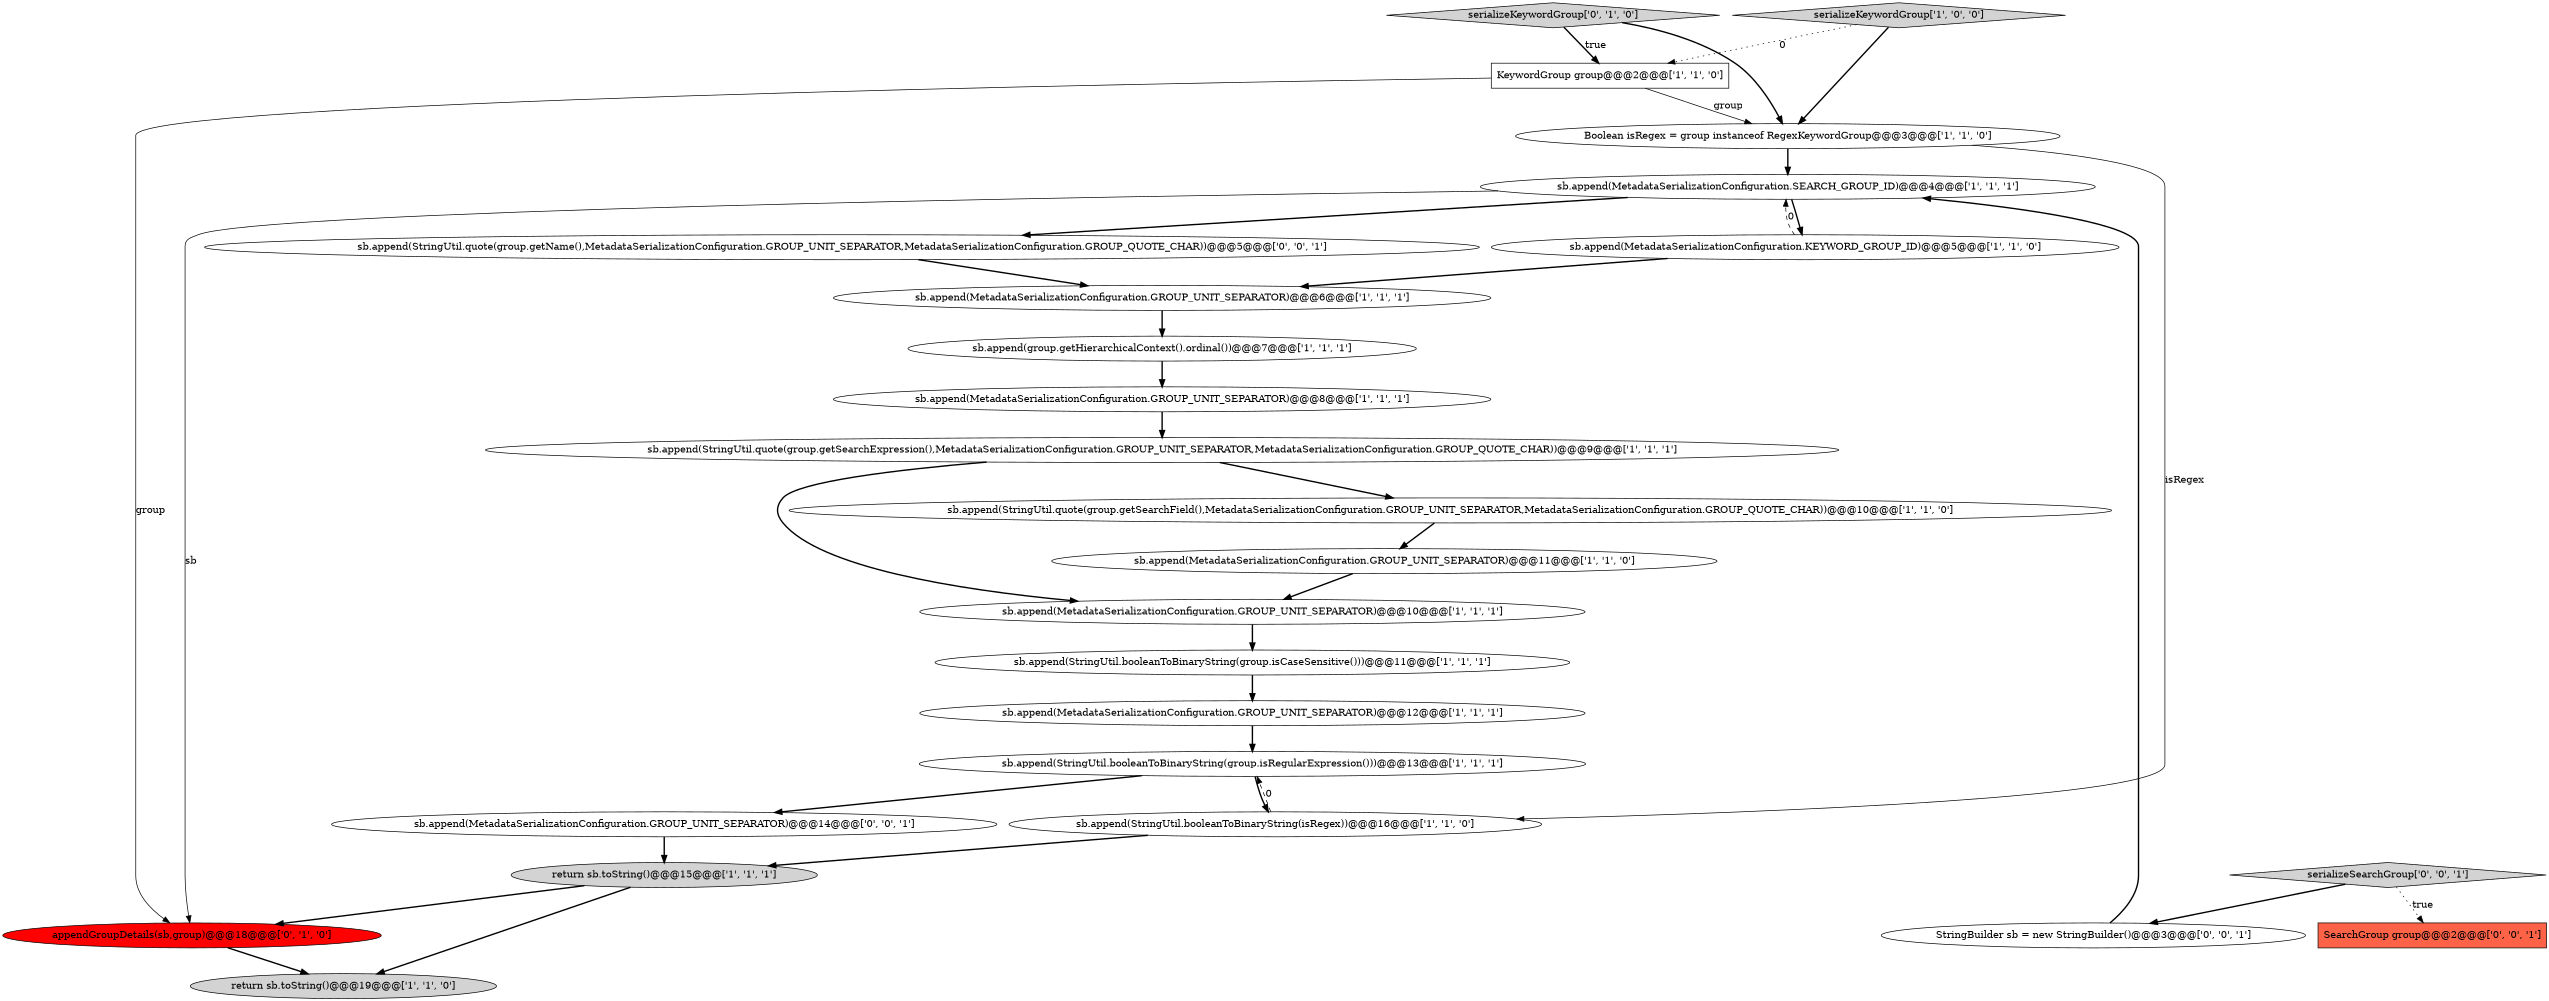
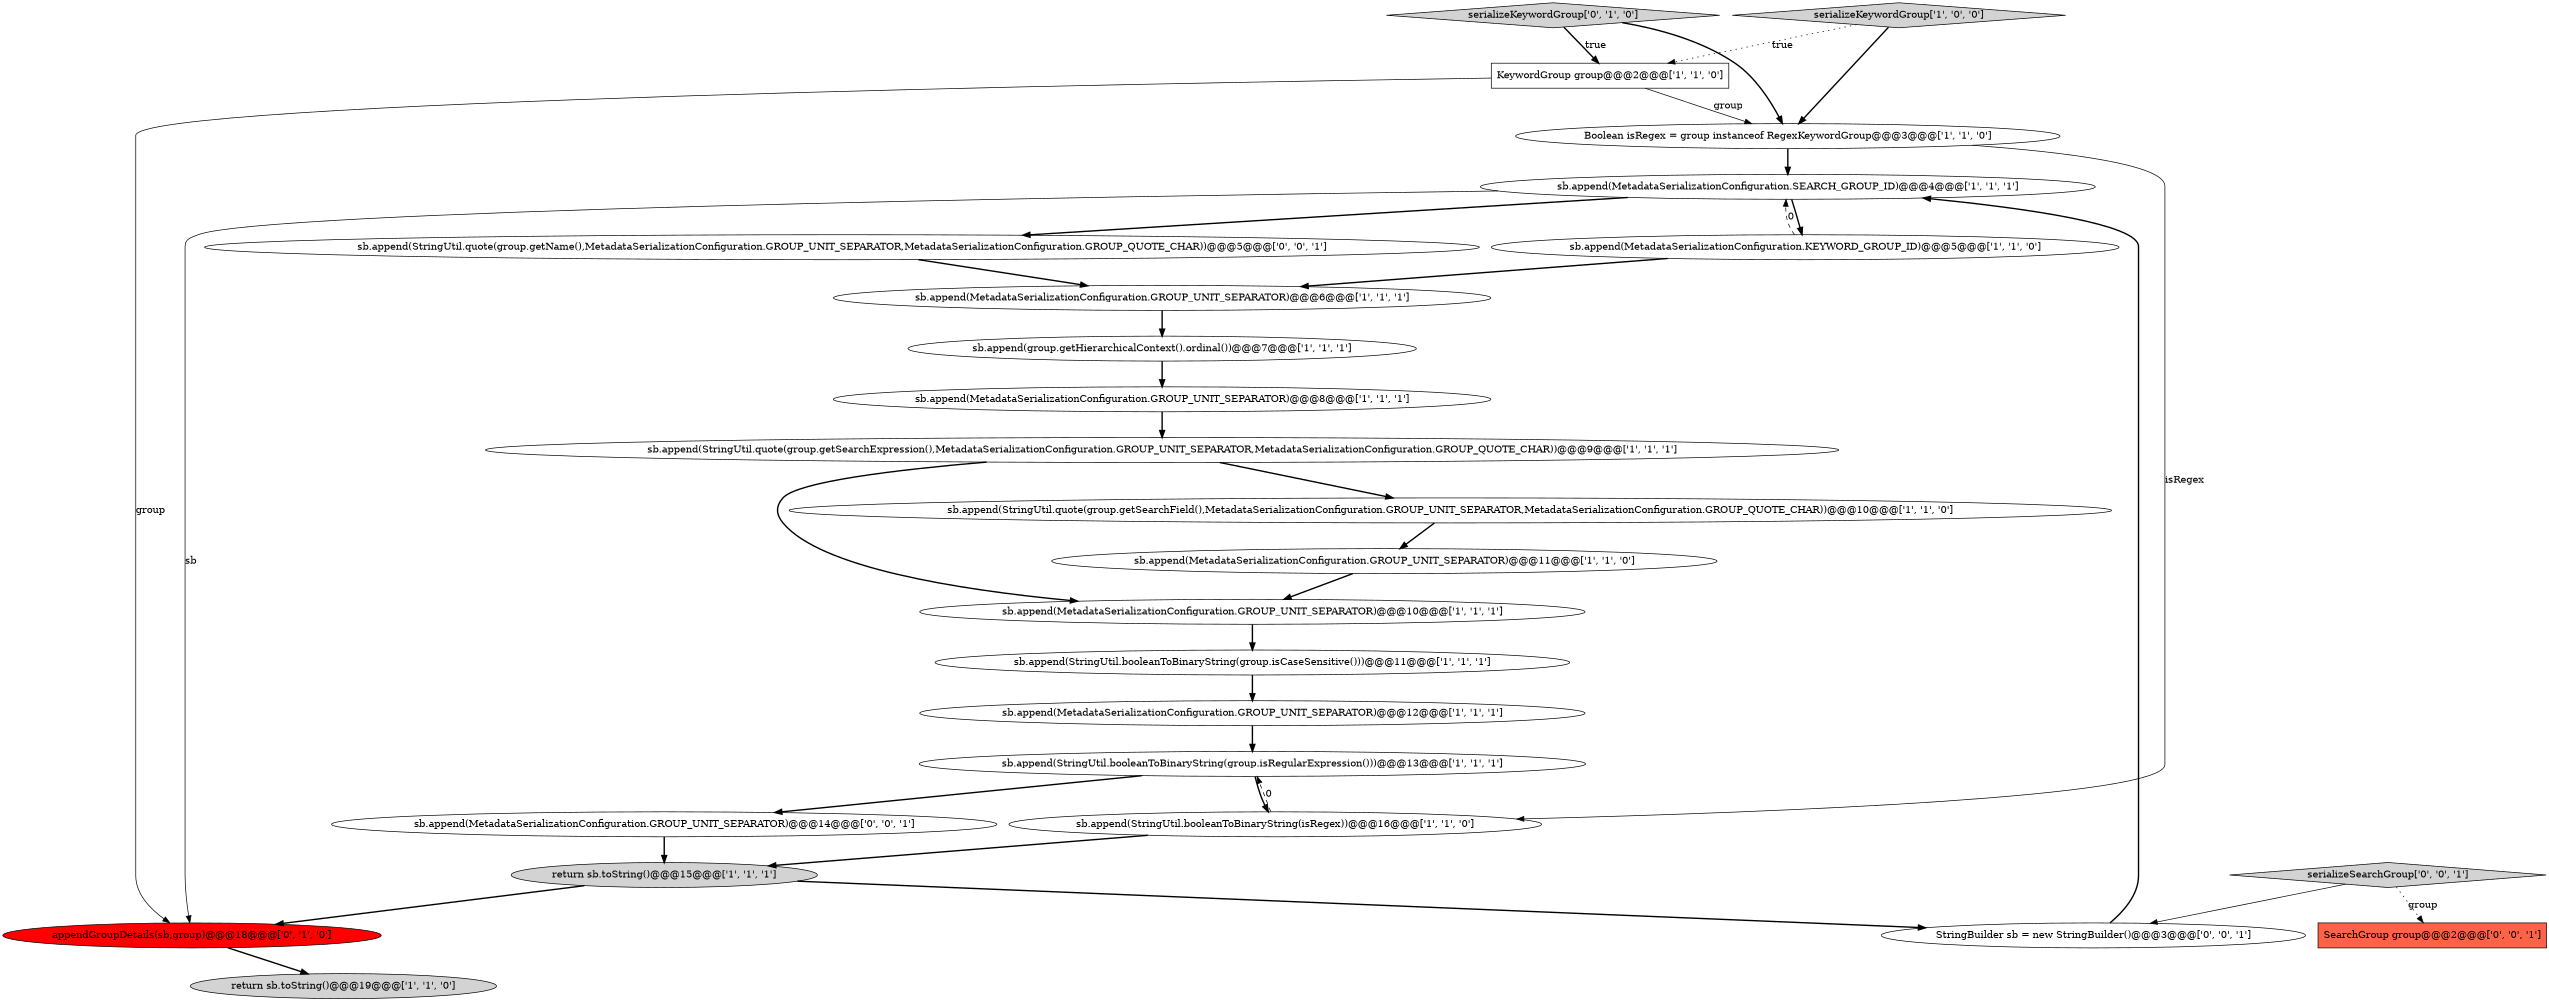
(1783, 45) -> (1783, 45)
(2251, 903) -> (2251, 903)
(2423, 905) -> (2423, 905)
(507, 929) -> (1358, 904)
